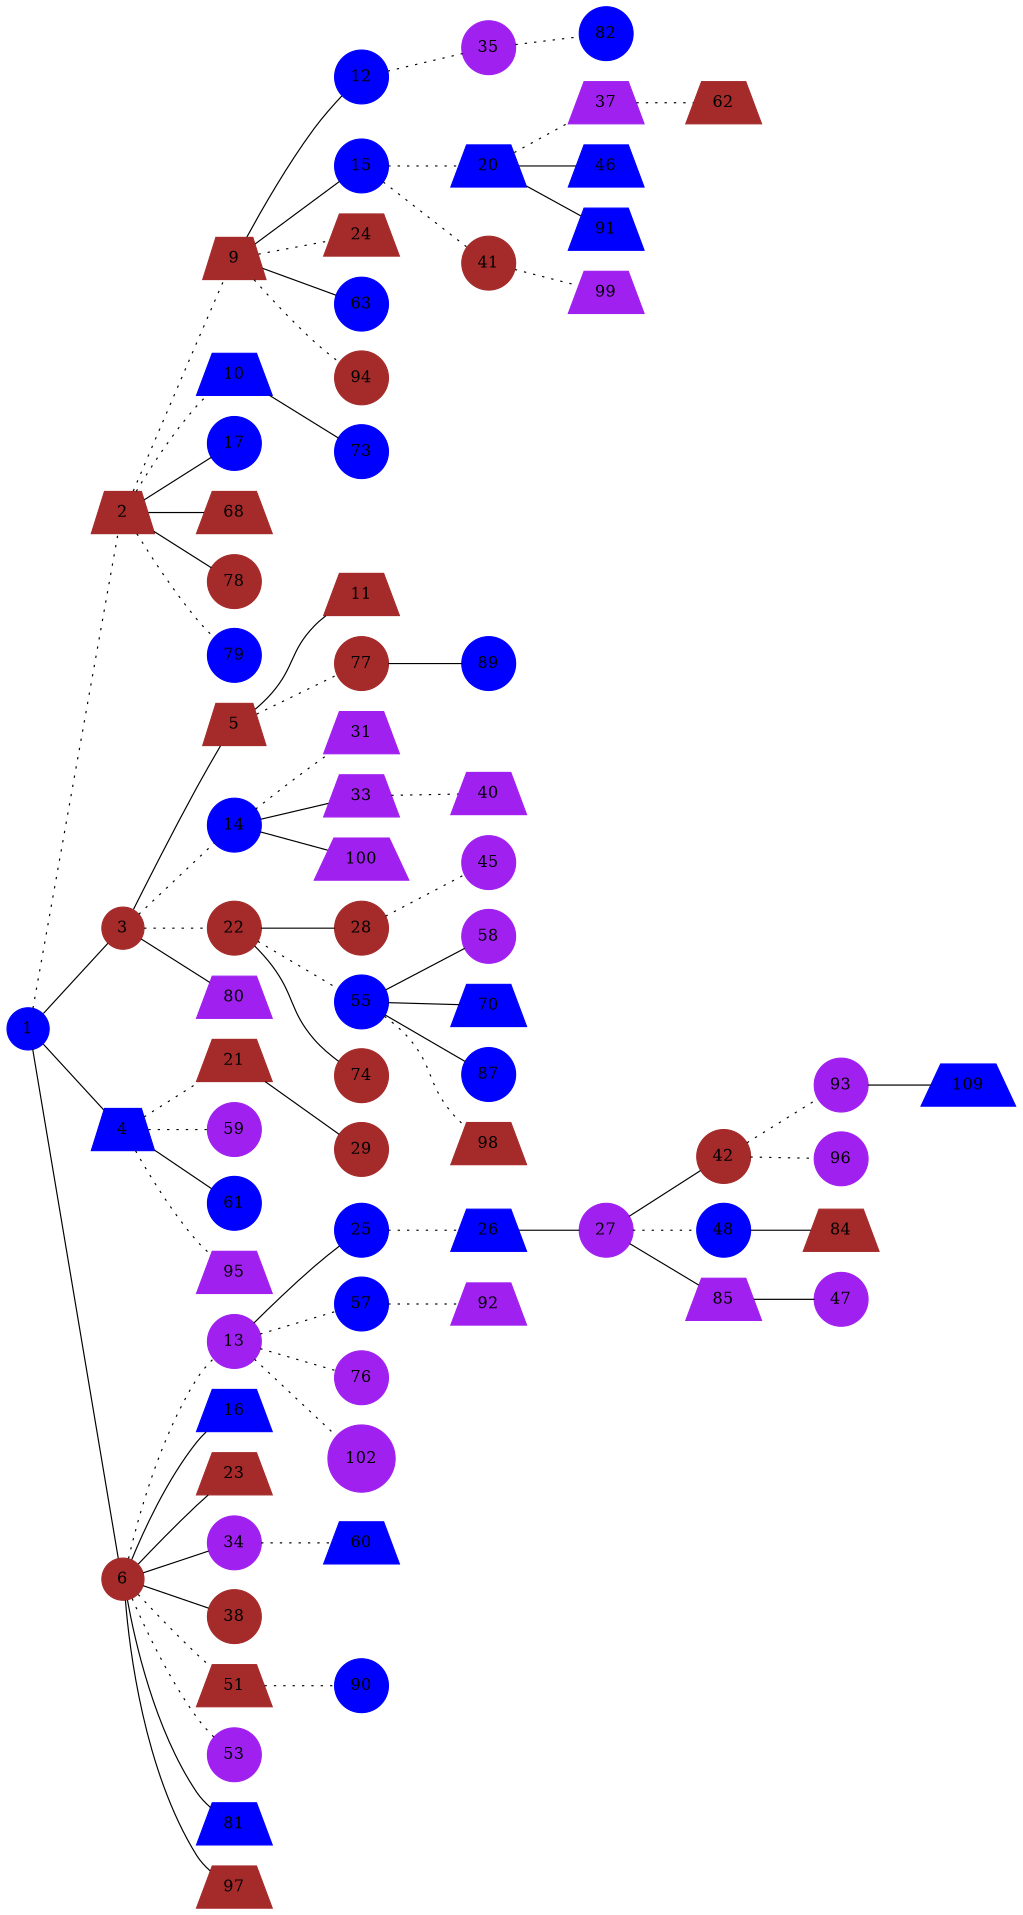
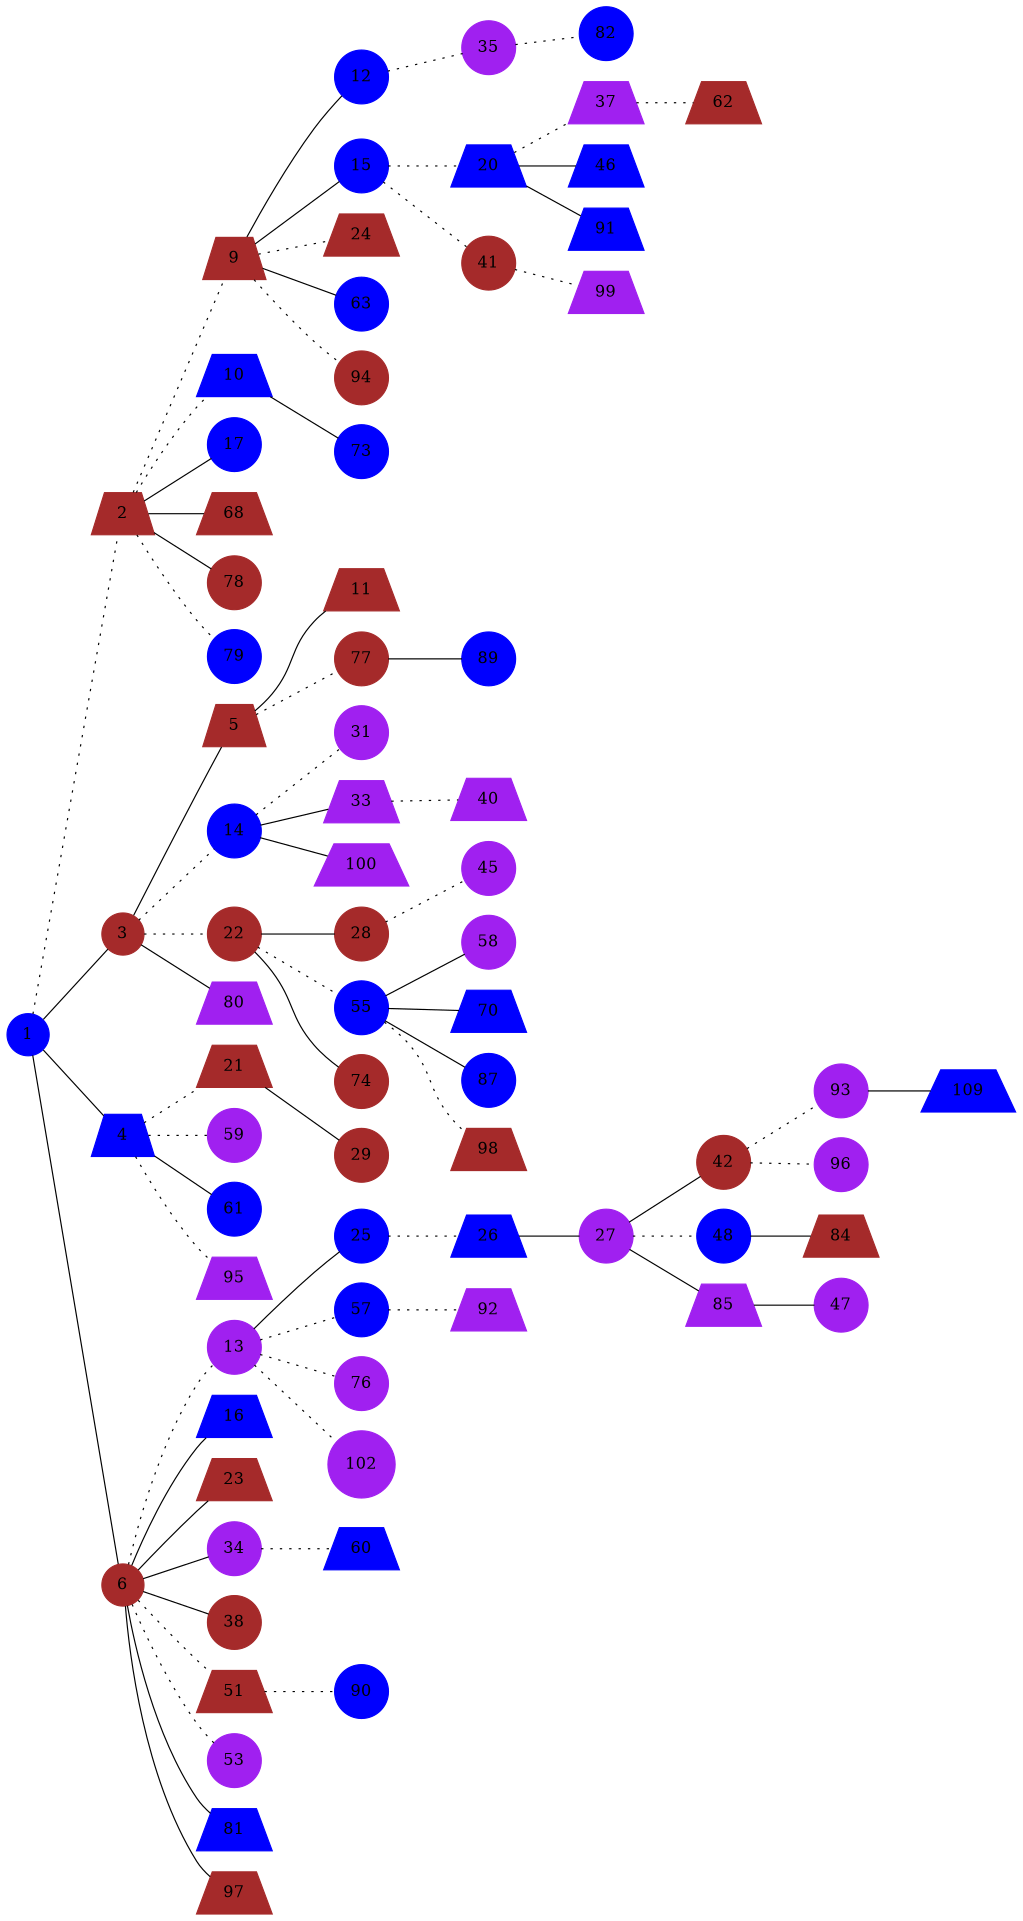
(362, 733) -> (362, 733)
